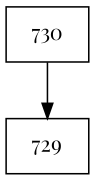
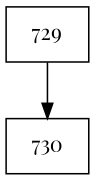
(47, 83) -> (47, 83)
